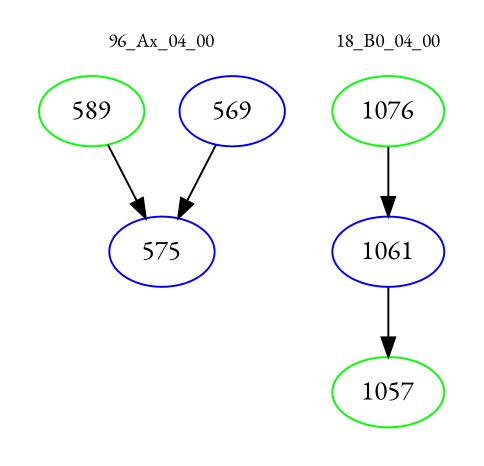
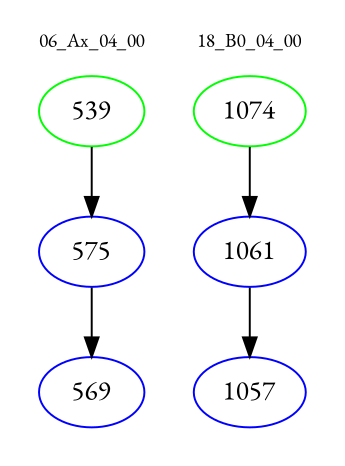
(162, 42) -> (93, 42)
(92, 111) -> (92, 111)
(388, 111) -> (250, 111)
(202, 173) -> (92, 312)
(388, 392) -> (250, 392)
